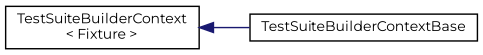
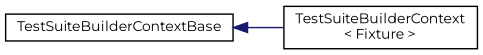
(232, 28) -> (266, 28)
